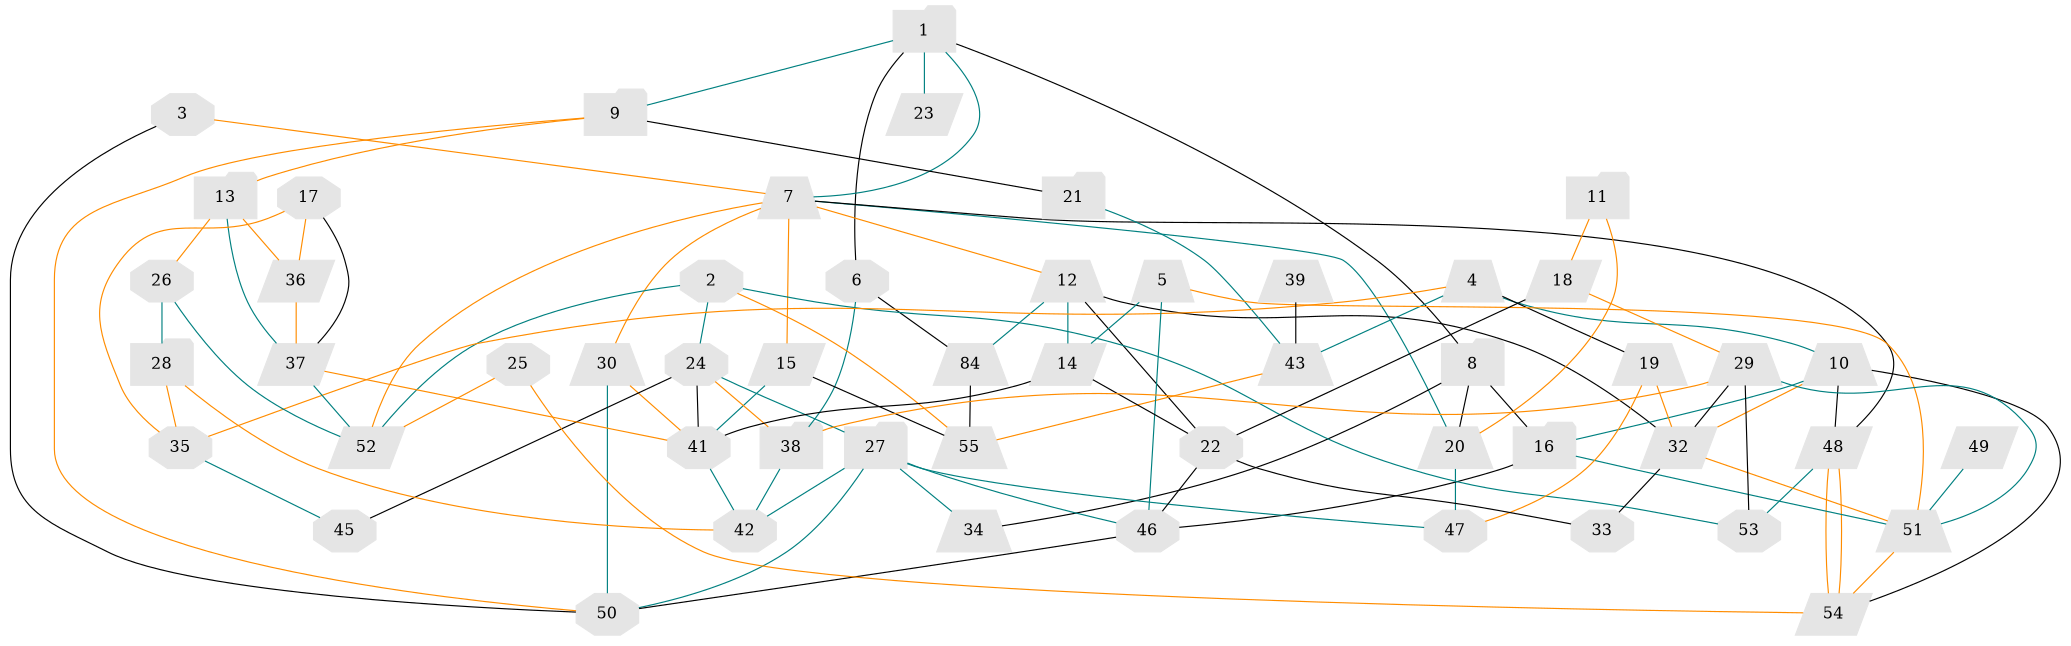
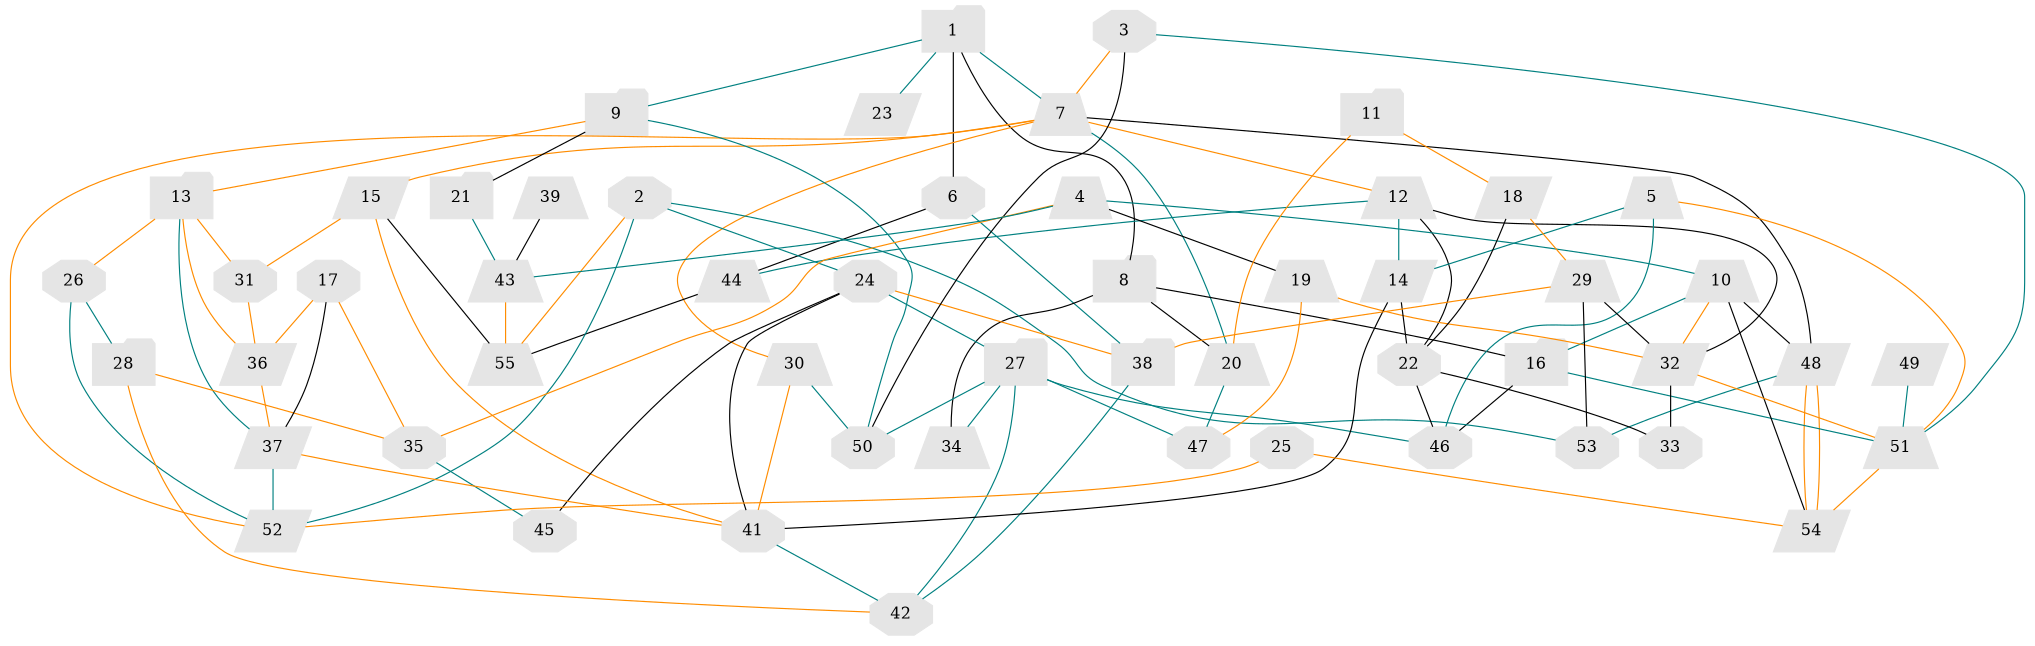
none -> (245, 281)
(54, 355) -> (865, 213)
(971, 364) -> (732, 281)
(737, 411) -> (501, 421)
(2018, 417) -> (1736, 100)
(890, 572) -> none
